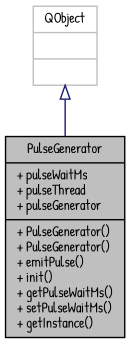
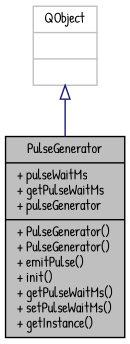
(51, 191) -> (61, 191)
